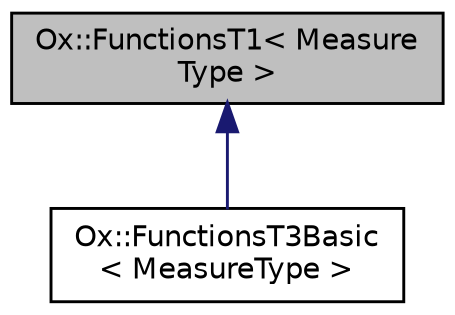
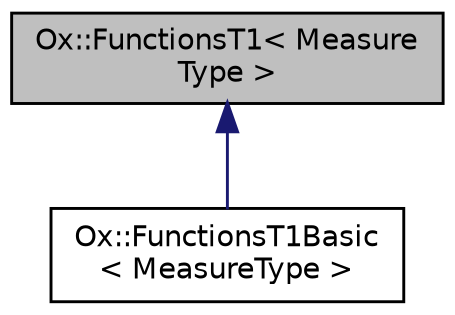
(227, 255) -> (227, 255)
